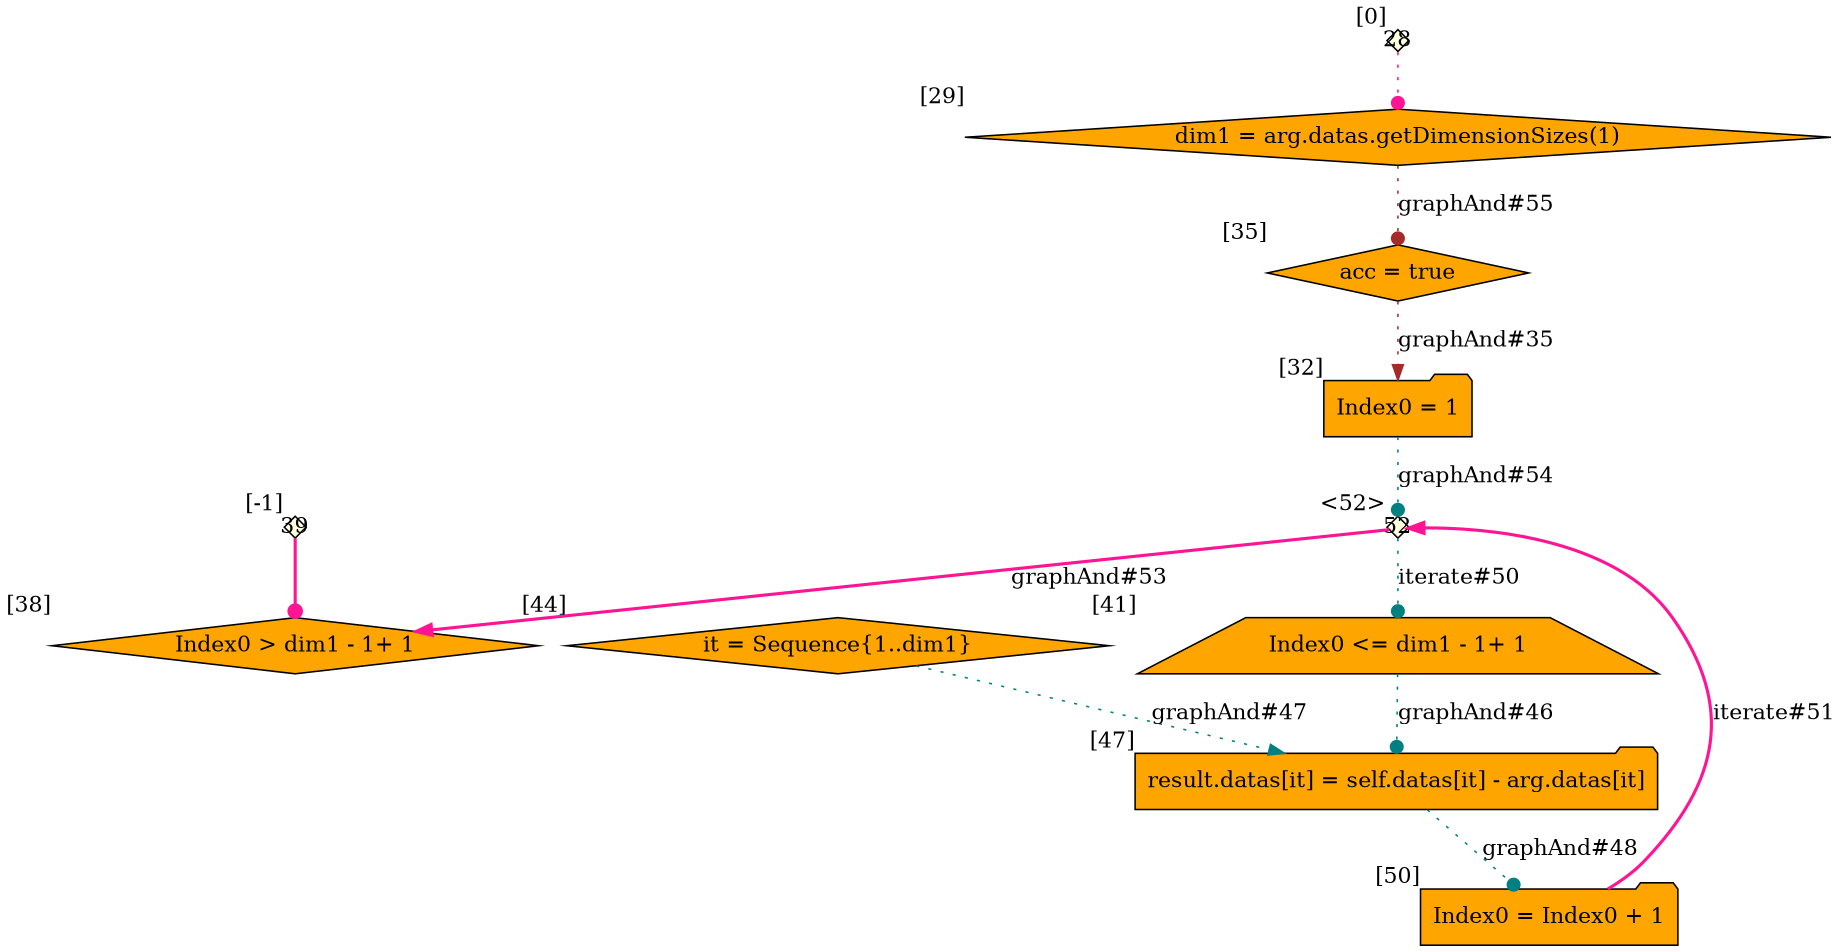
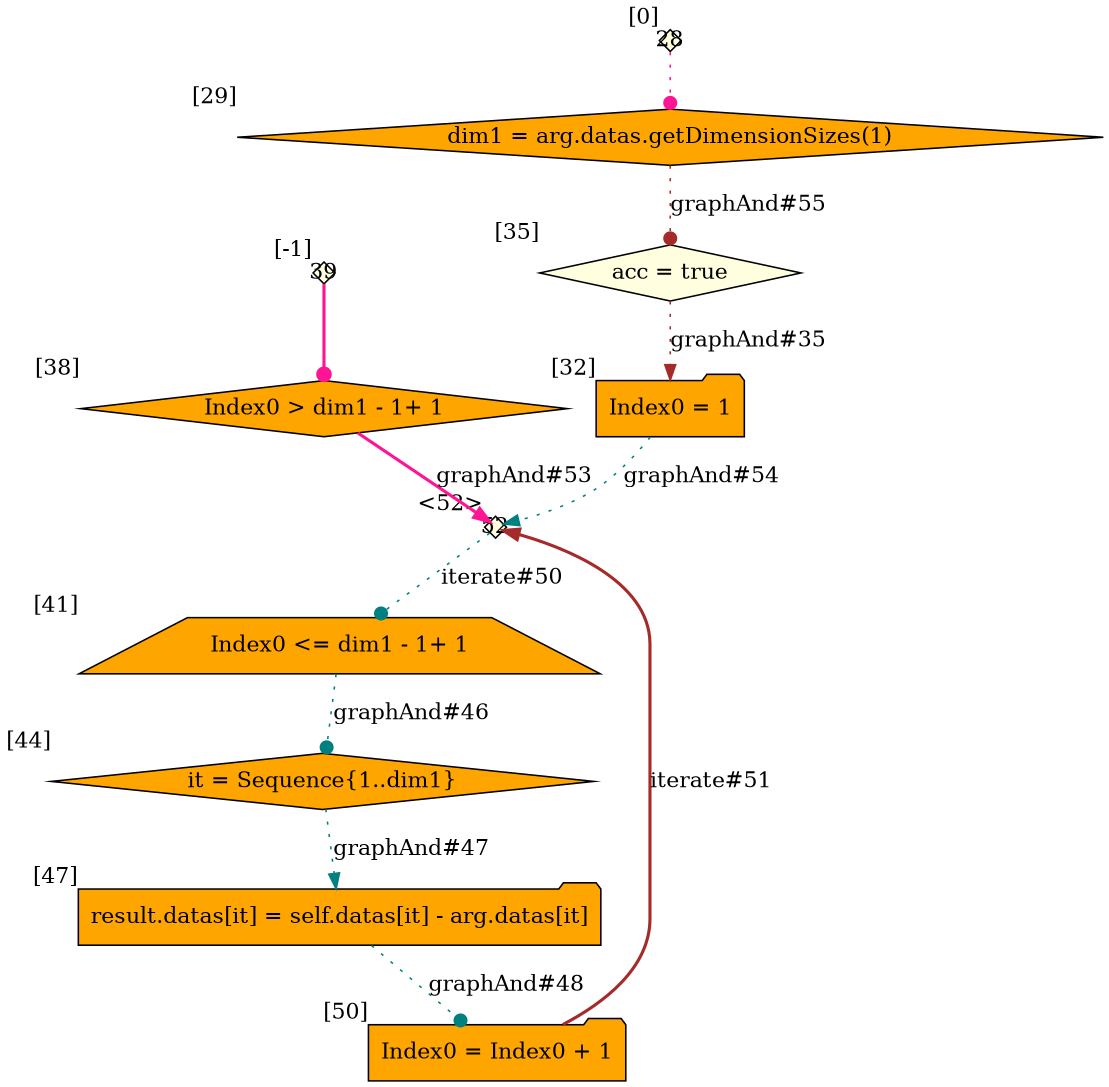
(1398, 273) -> (670, 273)
(1398, 470) -> (593, 491)
(910, 580) -> (417, 473)
(1684, 637) -> (650, 762)
(1397, 707) -> (332, 707)
